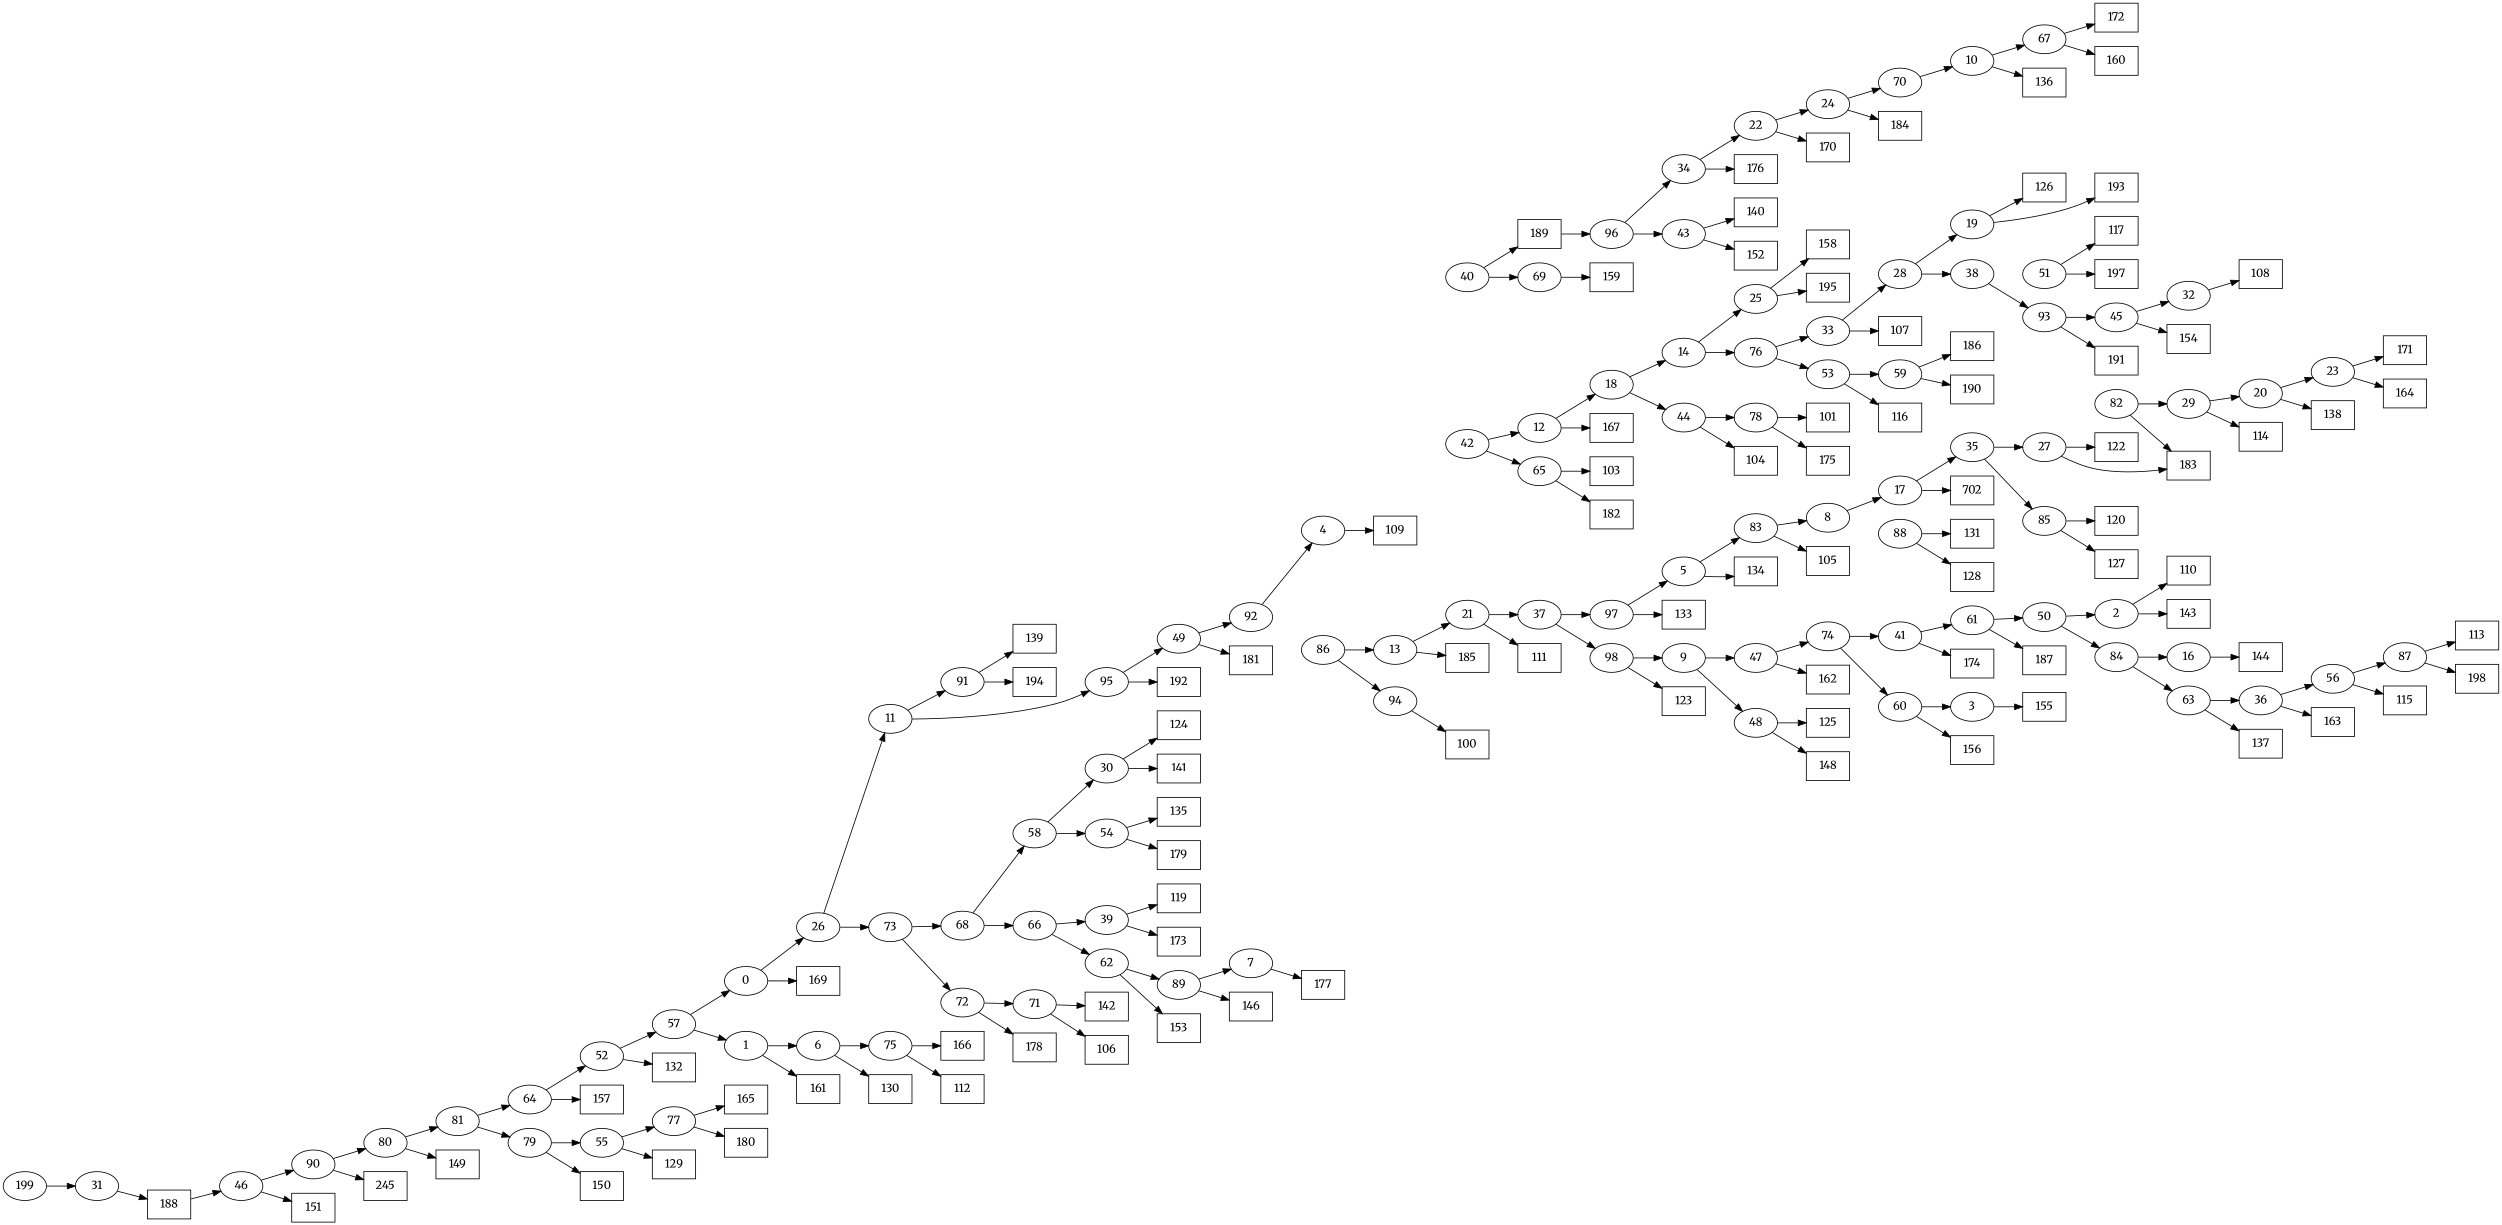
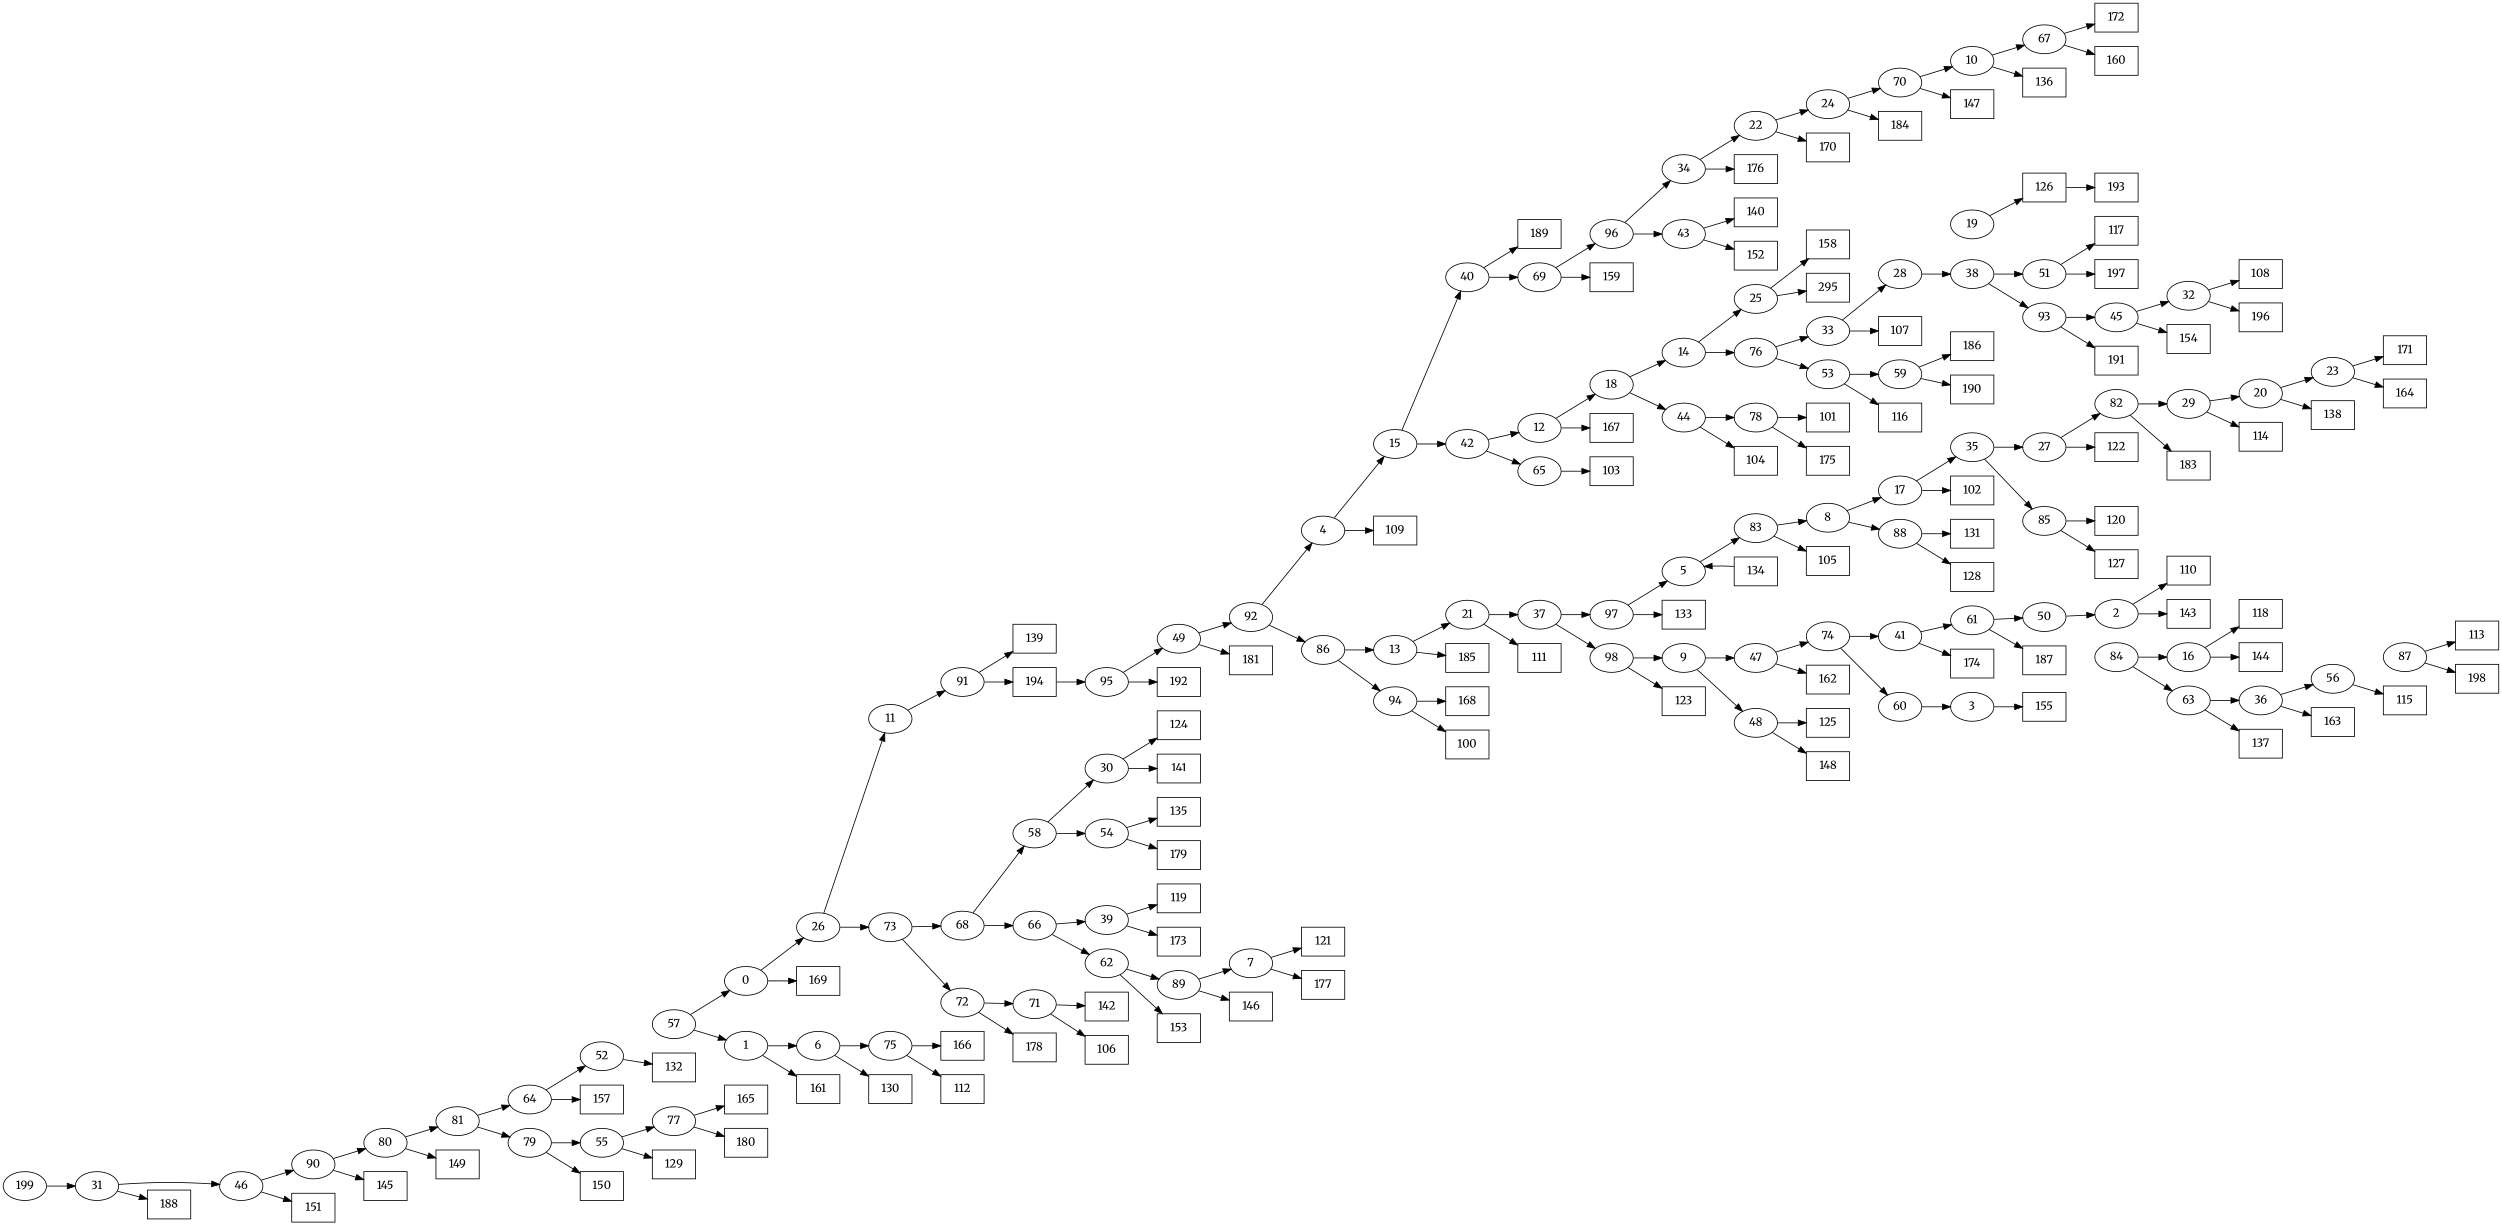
none -> (1972, 104)
(2041, 215) -> (2076, 188)
(1572, 234) -> (1572, 258)
(1933, 252) -> none
none -> (2004, 274)
(1828, 288) -> (1828, 288)
none -> (2261, 317)
none -> (1395, 444)
(2109, 471) -> (2077, 428)
(1972, 490) -> (1972, 490)
(1612, 514) -> none
none -> (1860, 525)
(1715, 577) -> (1723, 566)
none -> (2261, 614)
none -> (1283, 632)
(2077, 635) -> none
(2365, 669) -> none
none -> (1467, 701)
(998, 714) -> (1067, 682)
(1972, 750) -> none
none -> (1323, 942)
(634, 1042) -> none
(385, 1186) -> (385, 1186)
(202, 1196) -> (165, 1182)
